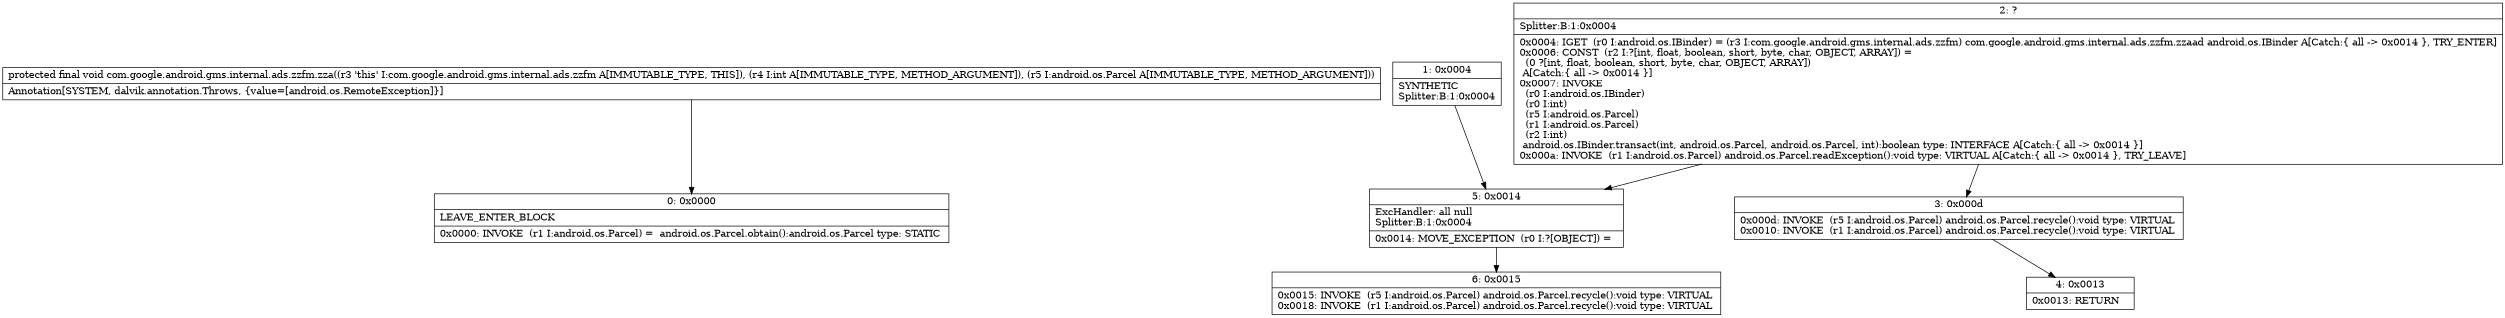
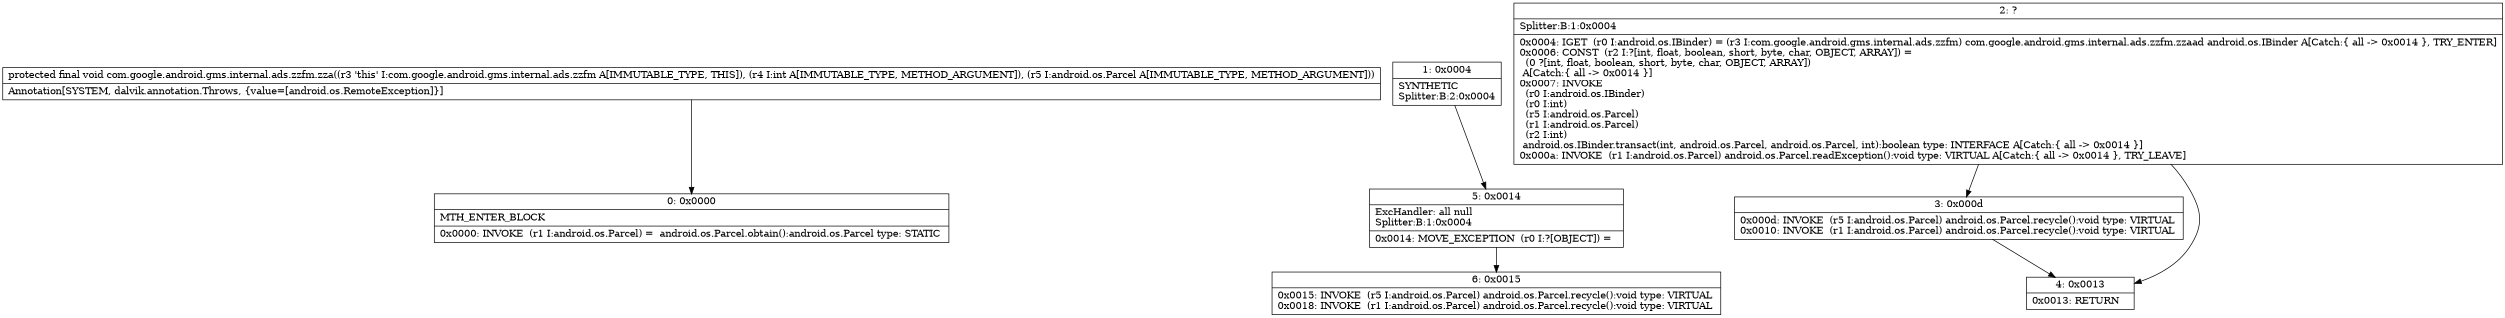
(1447, 97) -> (1447, 97)
(1657, 176) -> (2197, 232)
(497, 217) -> (493, 217)
